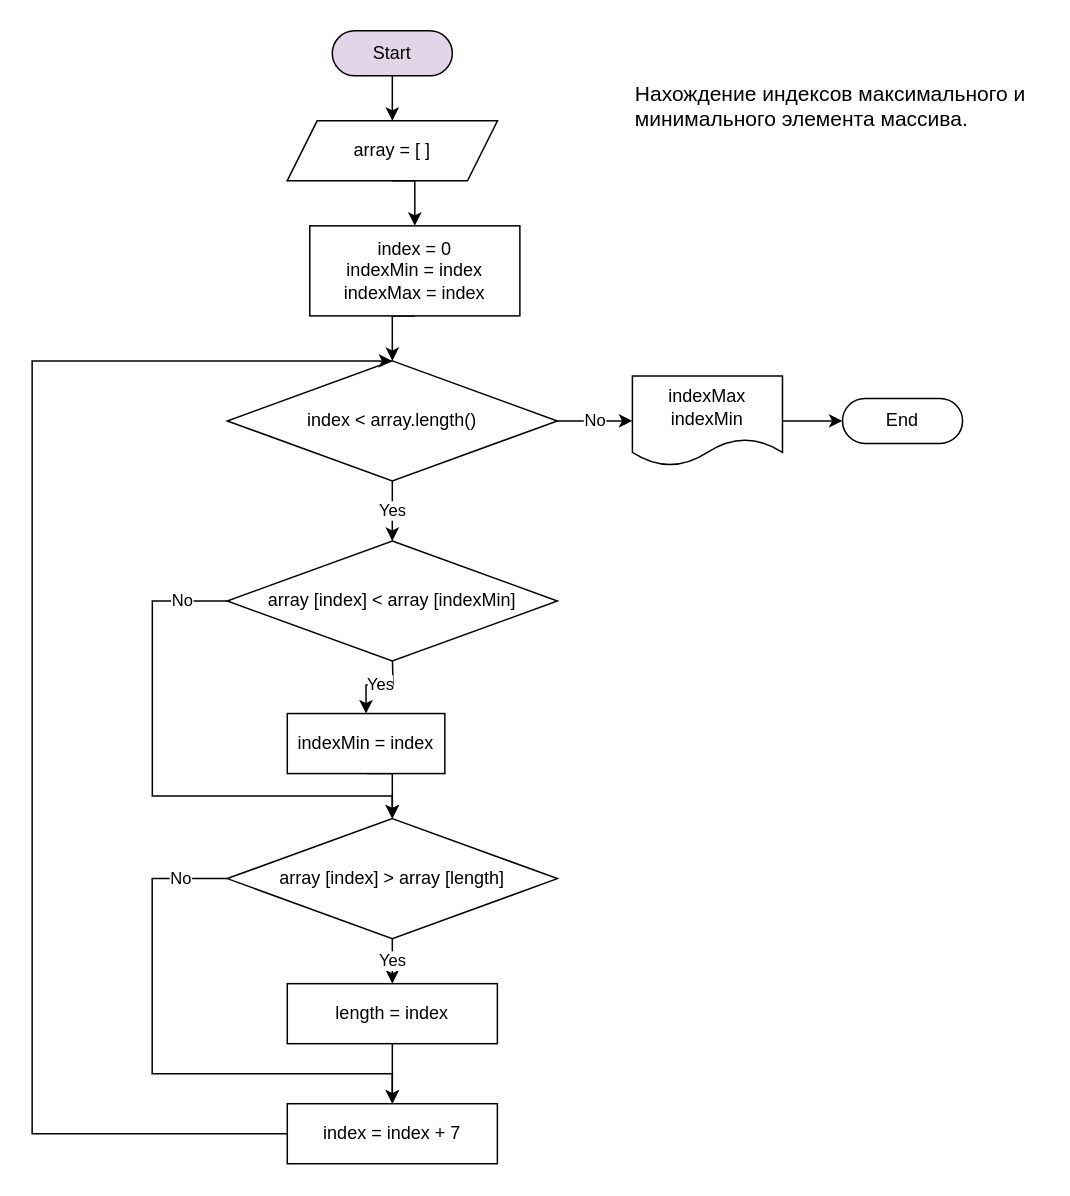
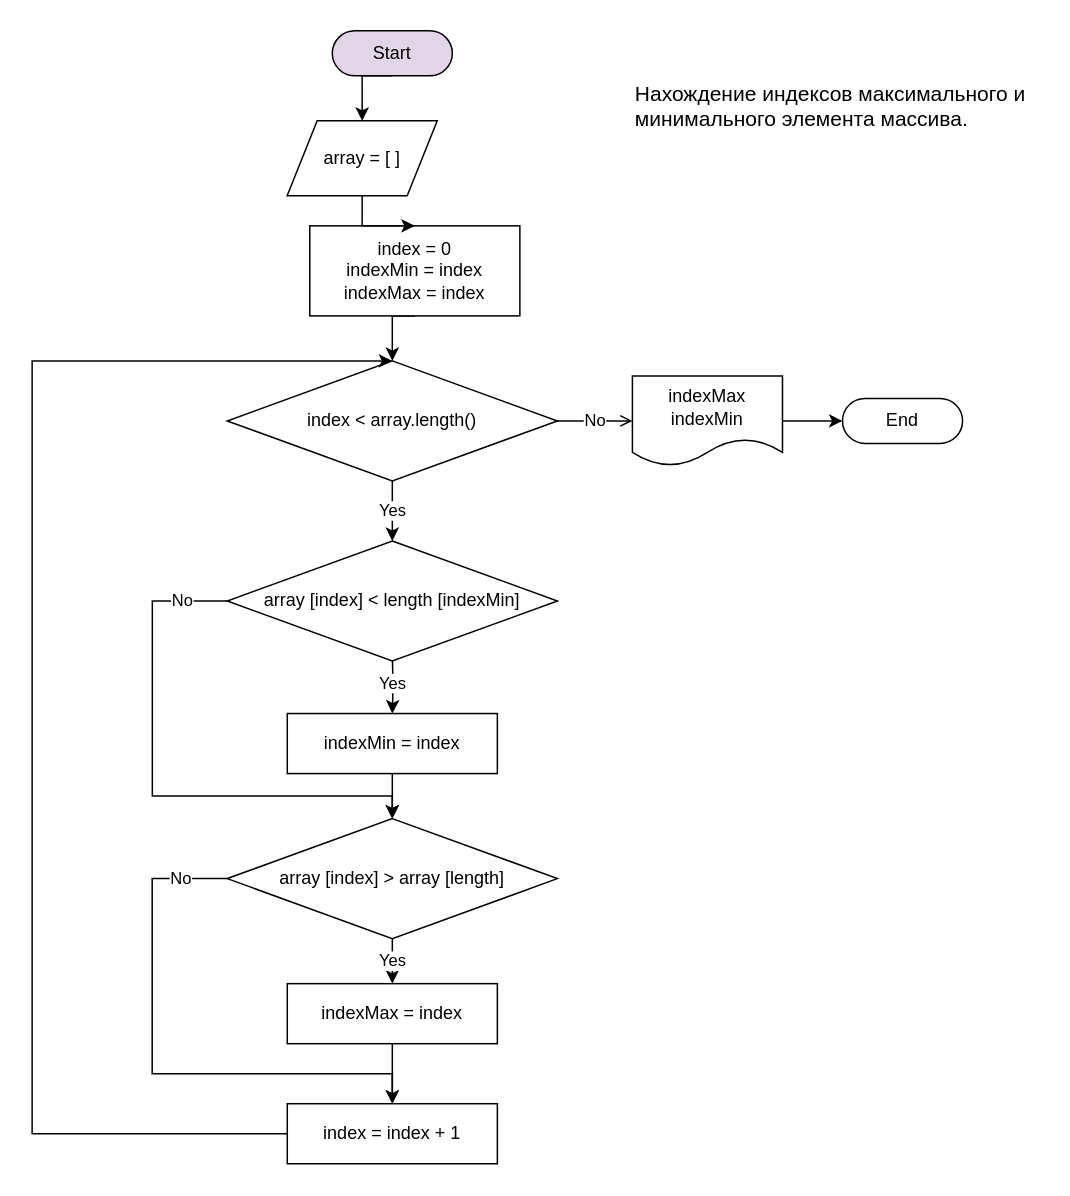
(392, 151) -> (362, 158)
(621, 421) -> (623, 421)
(392, 601) -> (392, 601)
(366, 743) -> (392, 743)
(392, 1013) -> (392, 1013)
(392, 1133) -> (392, 1133)
